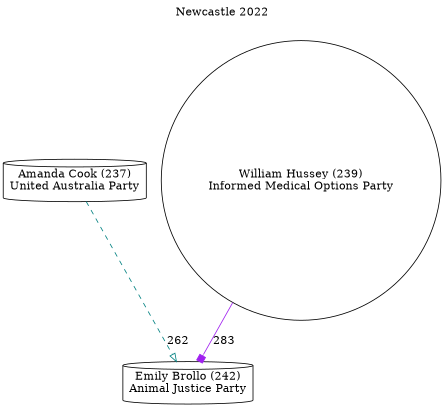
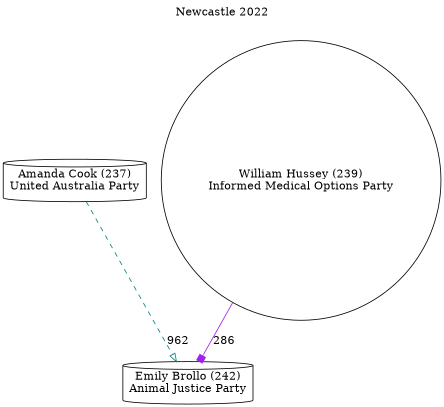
(178, 341) -> (178, 341)
(224, 341) -> (224, 341)
